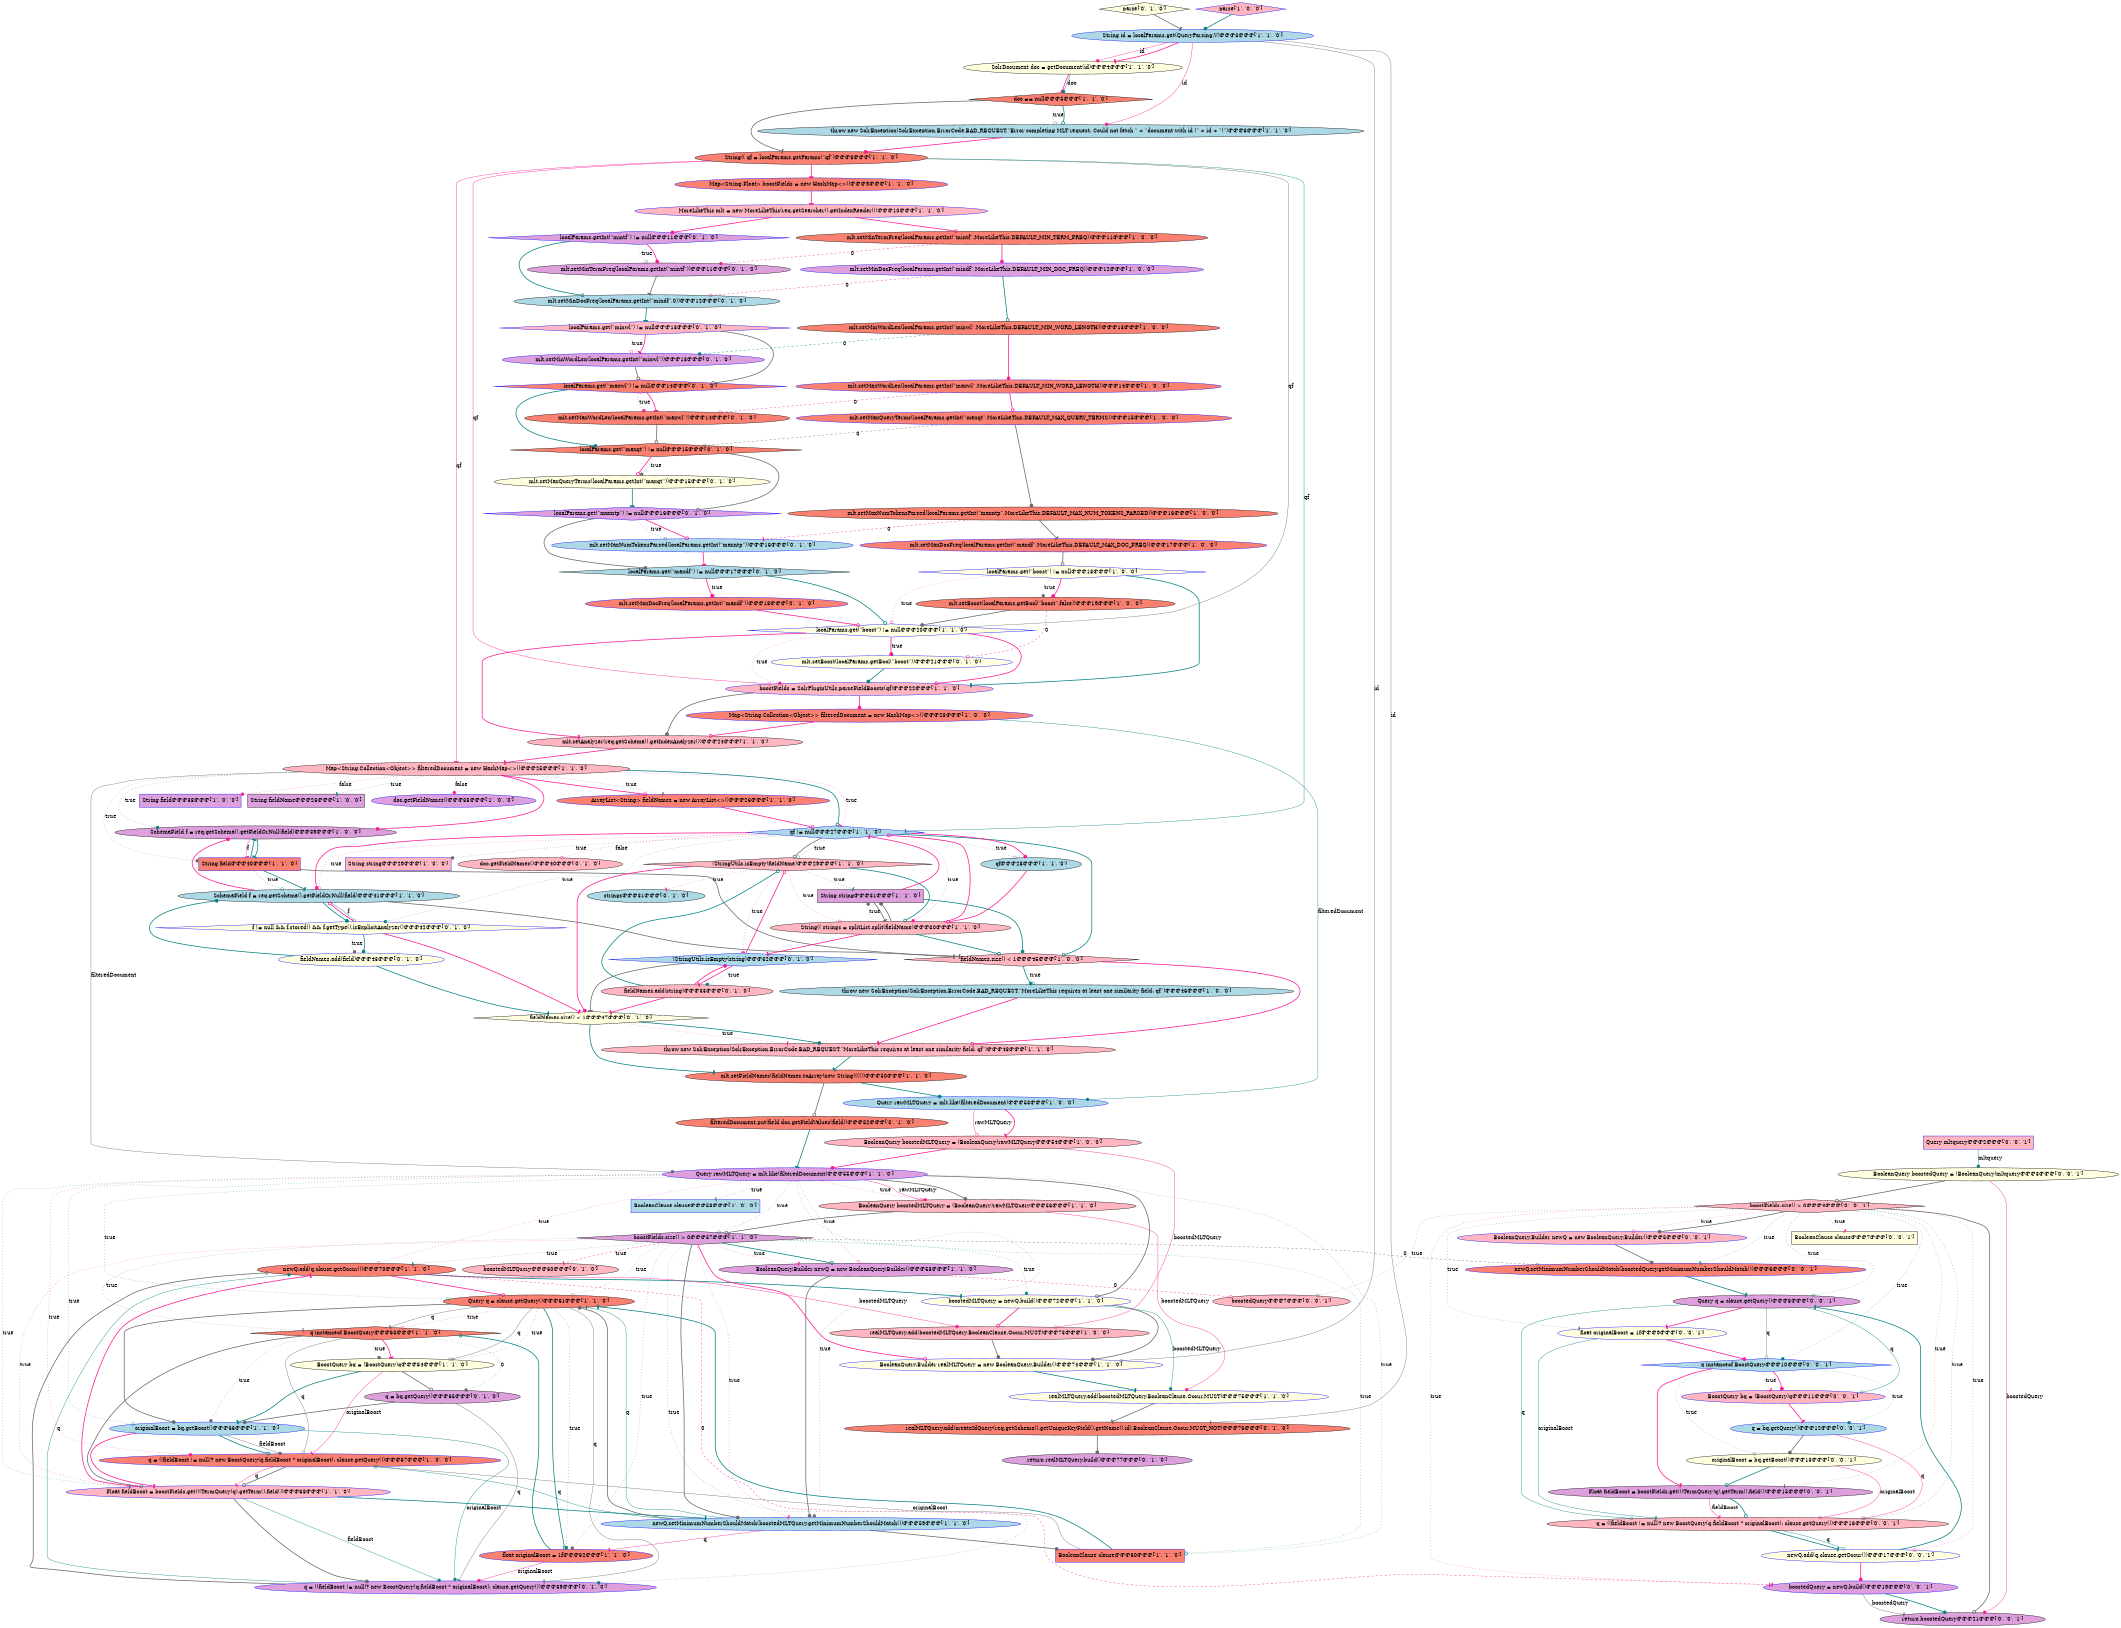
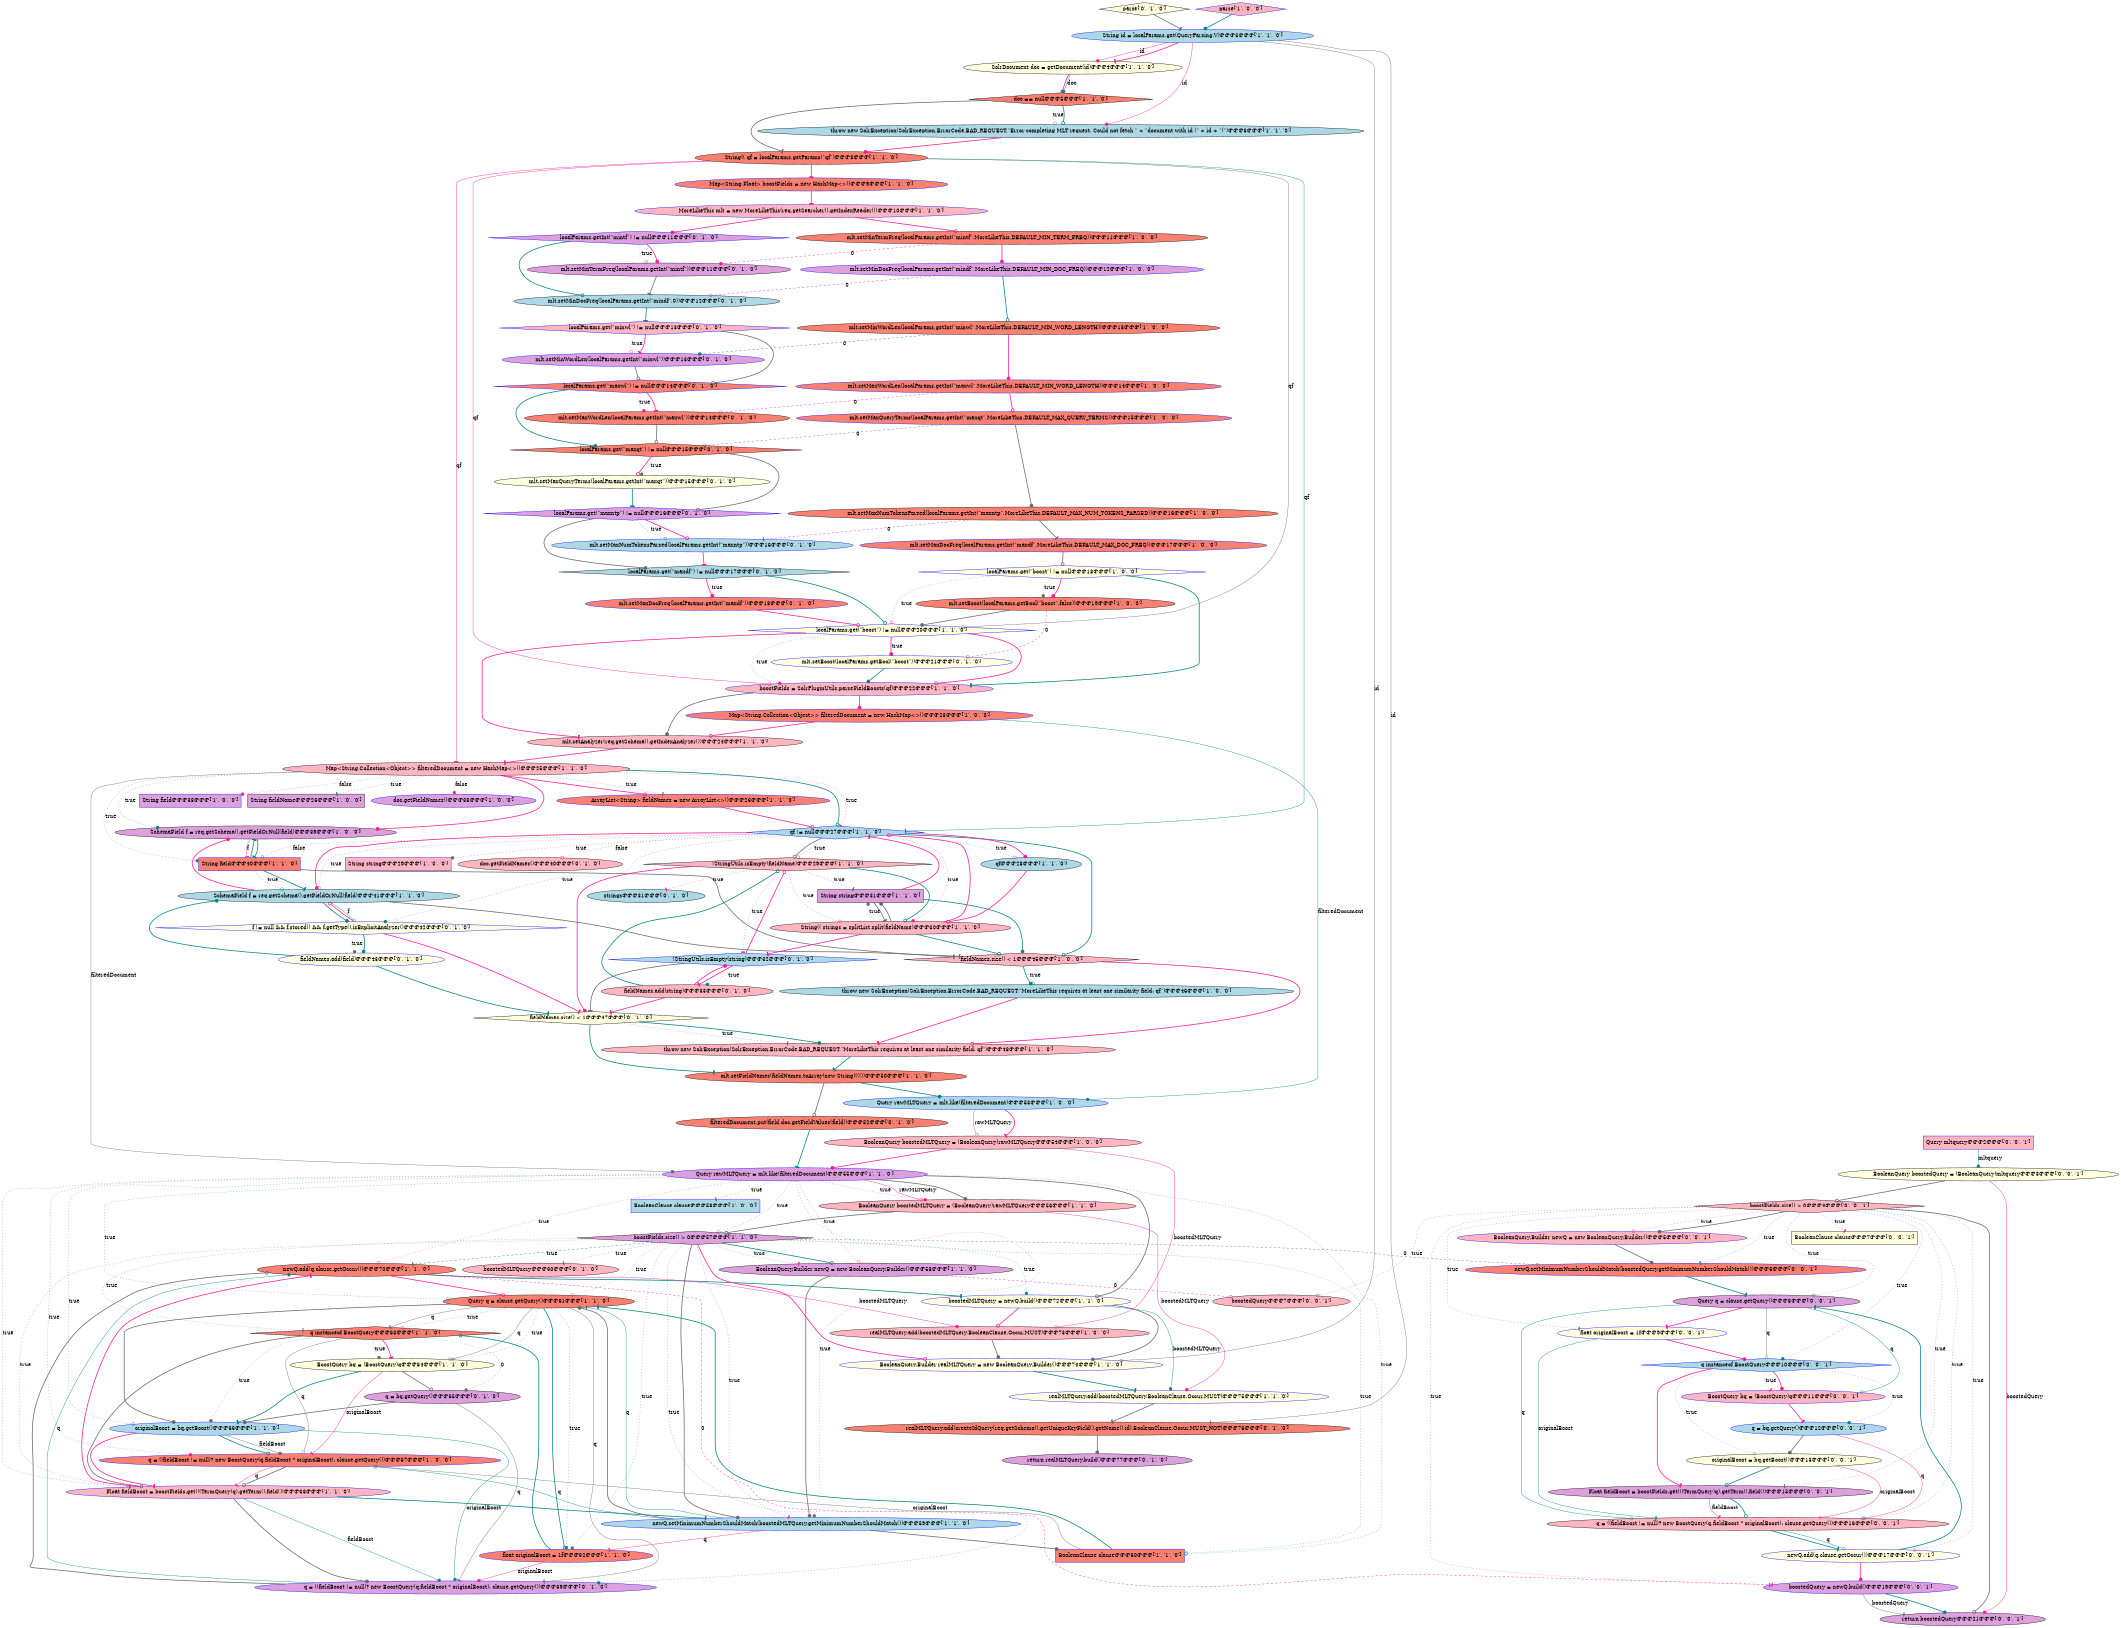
none -> (538, 838)
(614, 1251) -> (614, 1251)
(533, 1253) -> (533, 1253)
